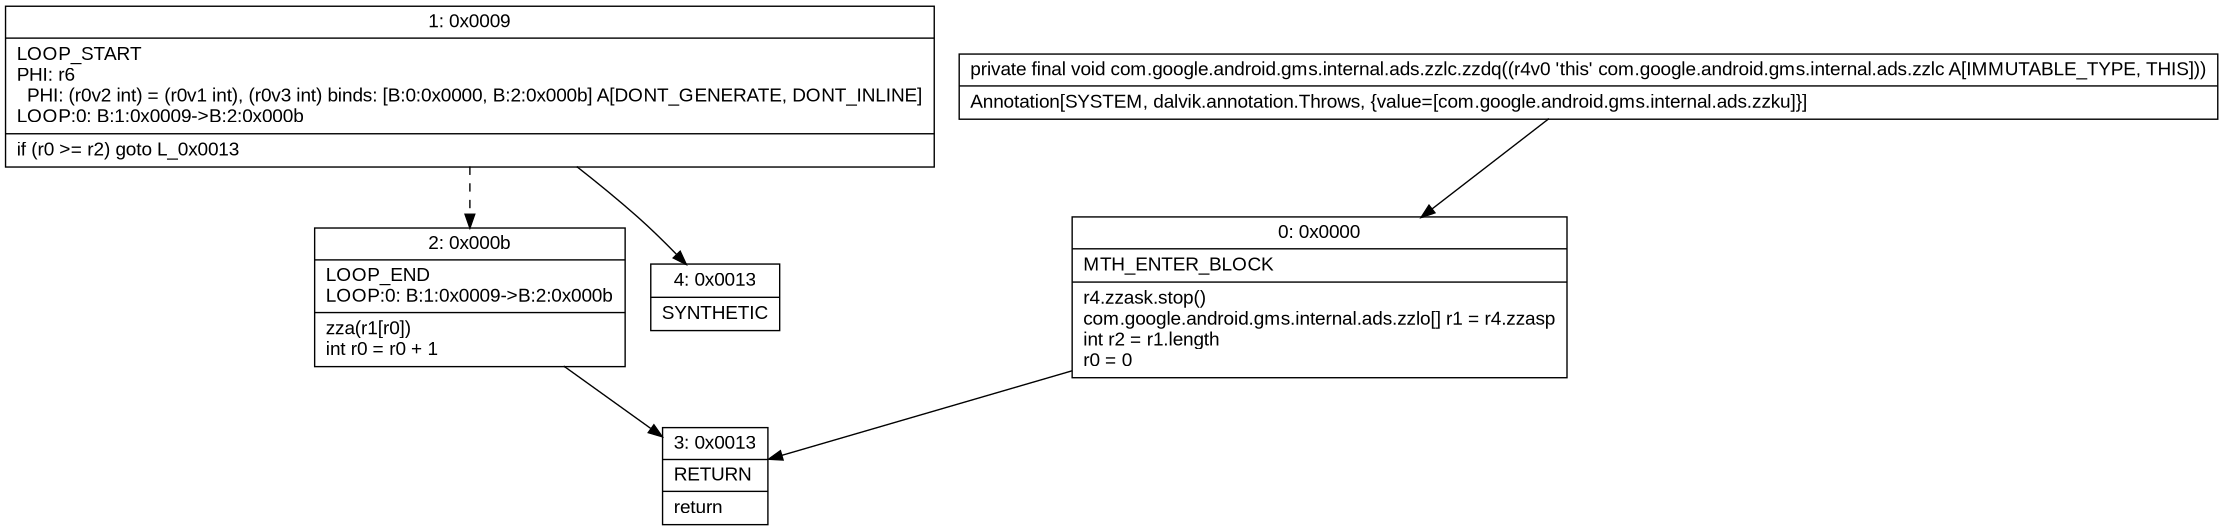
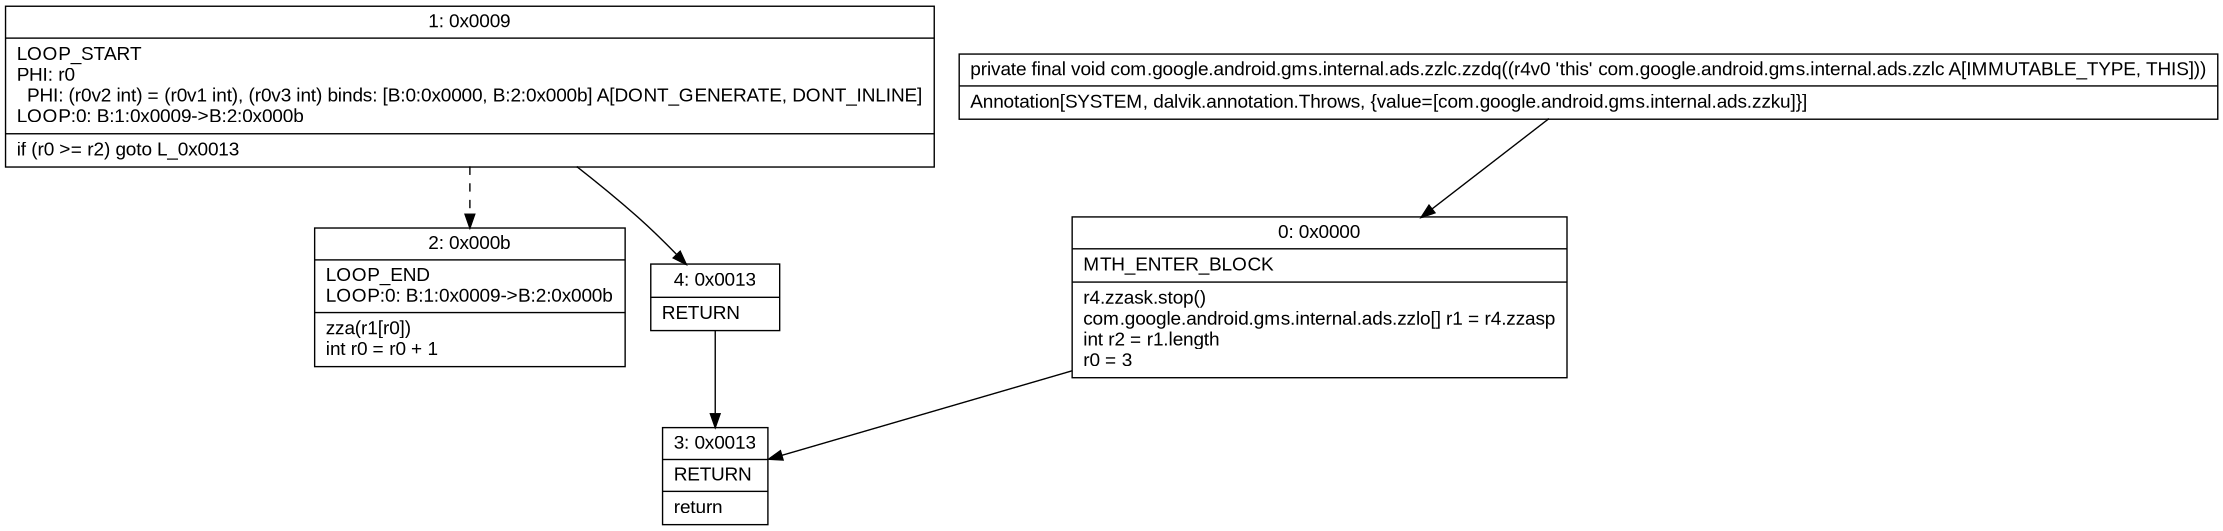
(49, 75) -> (49, 75)
(715, 313) -> (701, 313)
(1108, 360) -> (1108, 360)
(607, 397) -> (715, 372)
